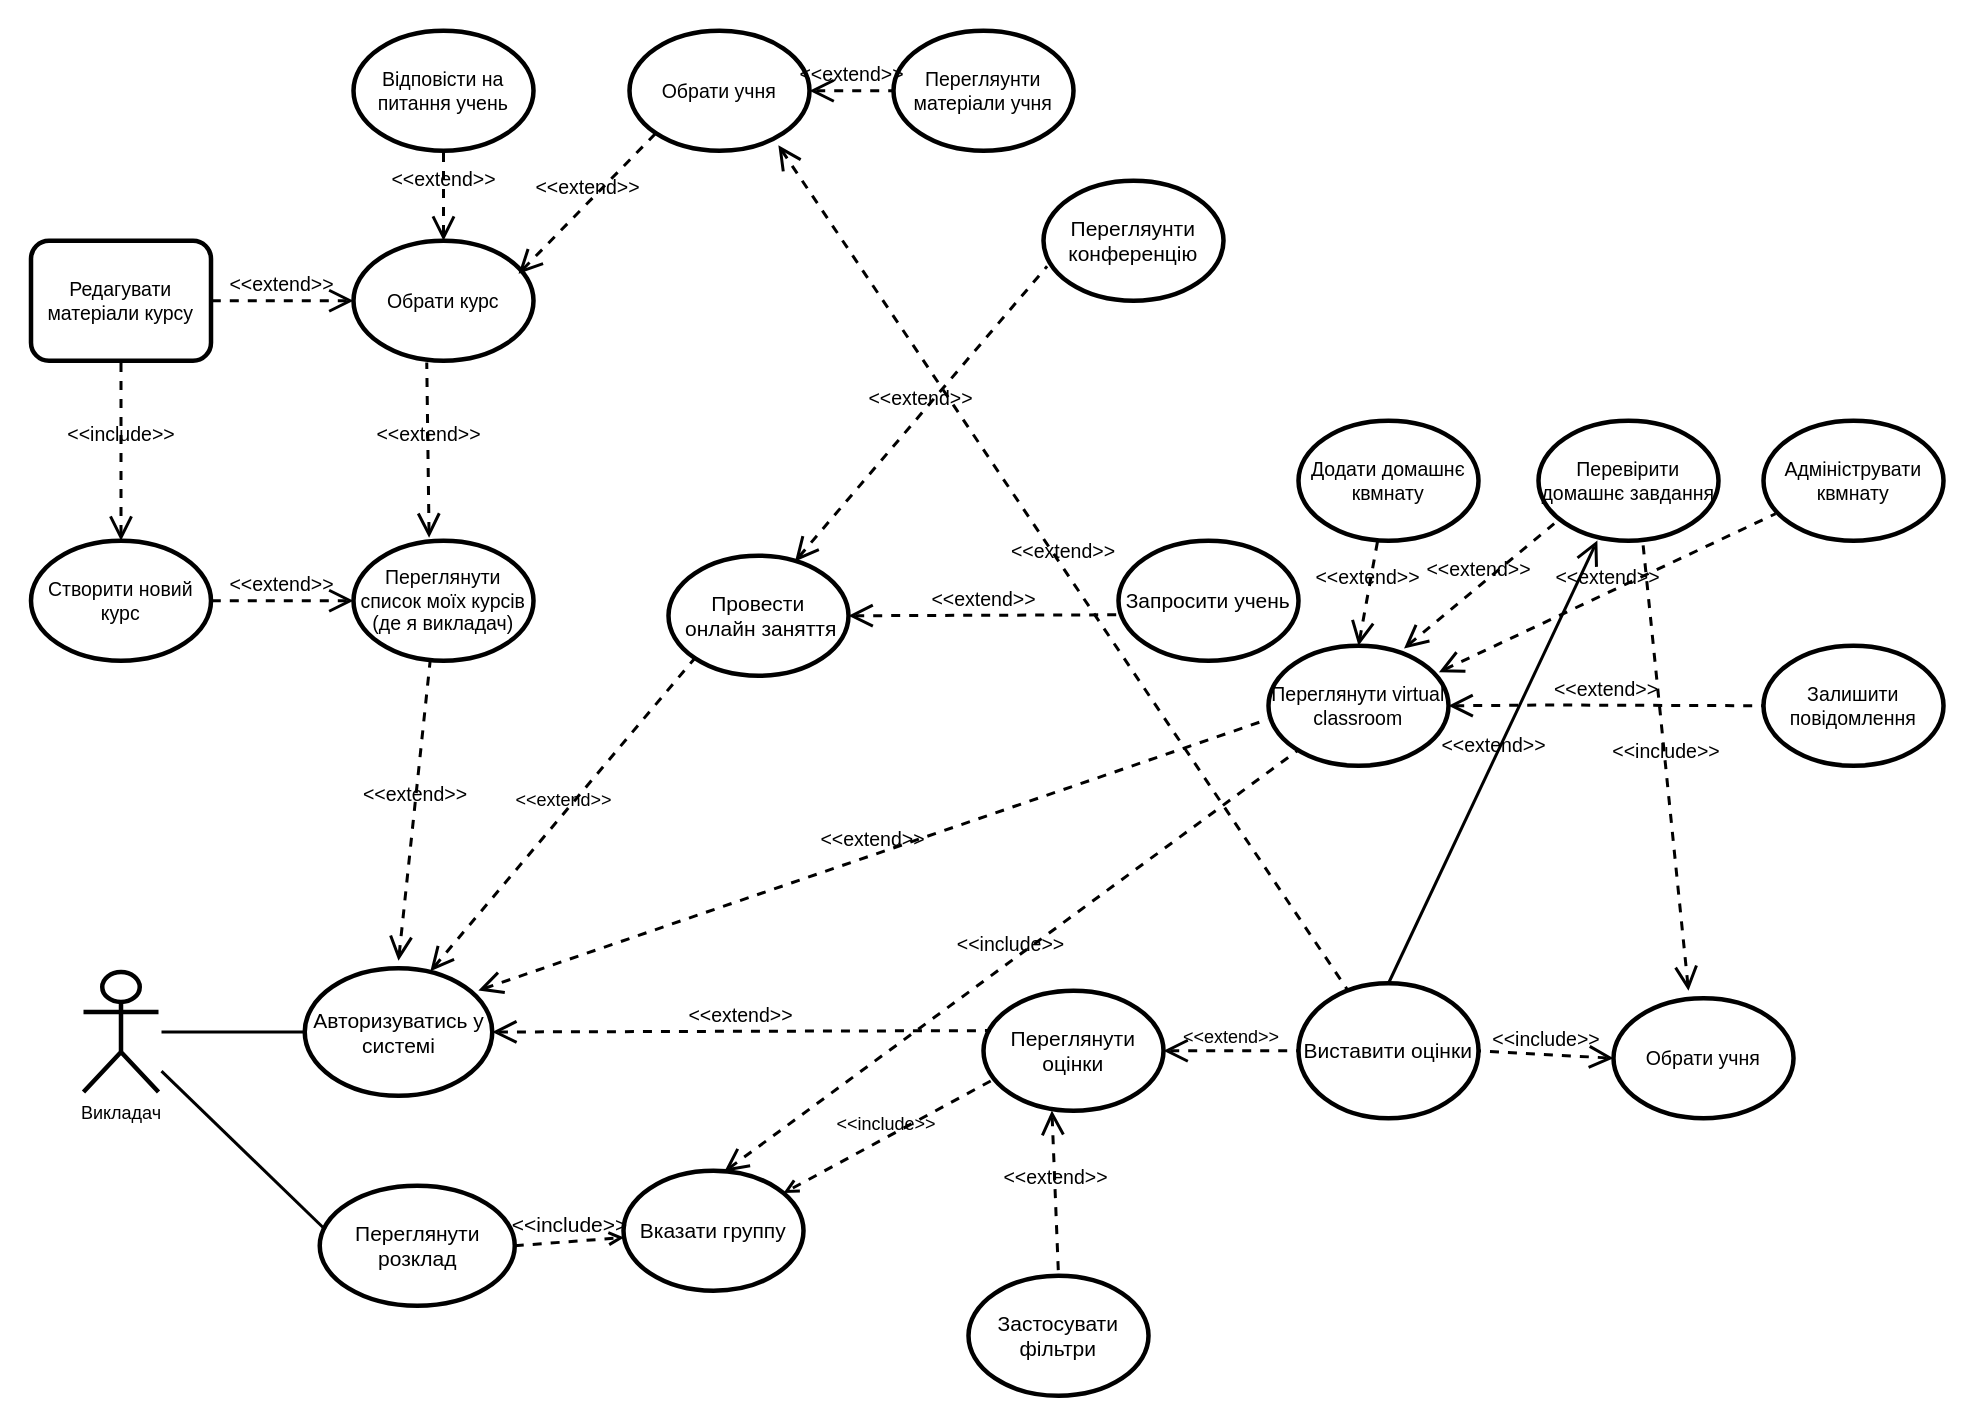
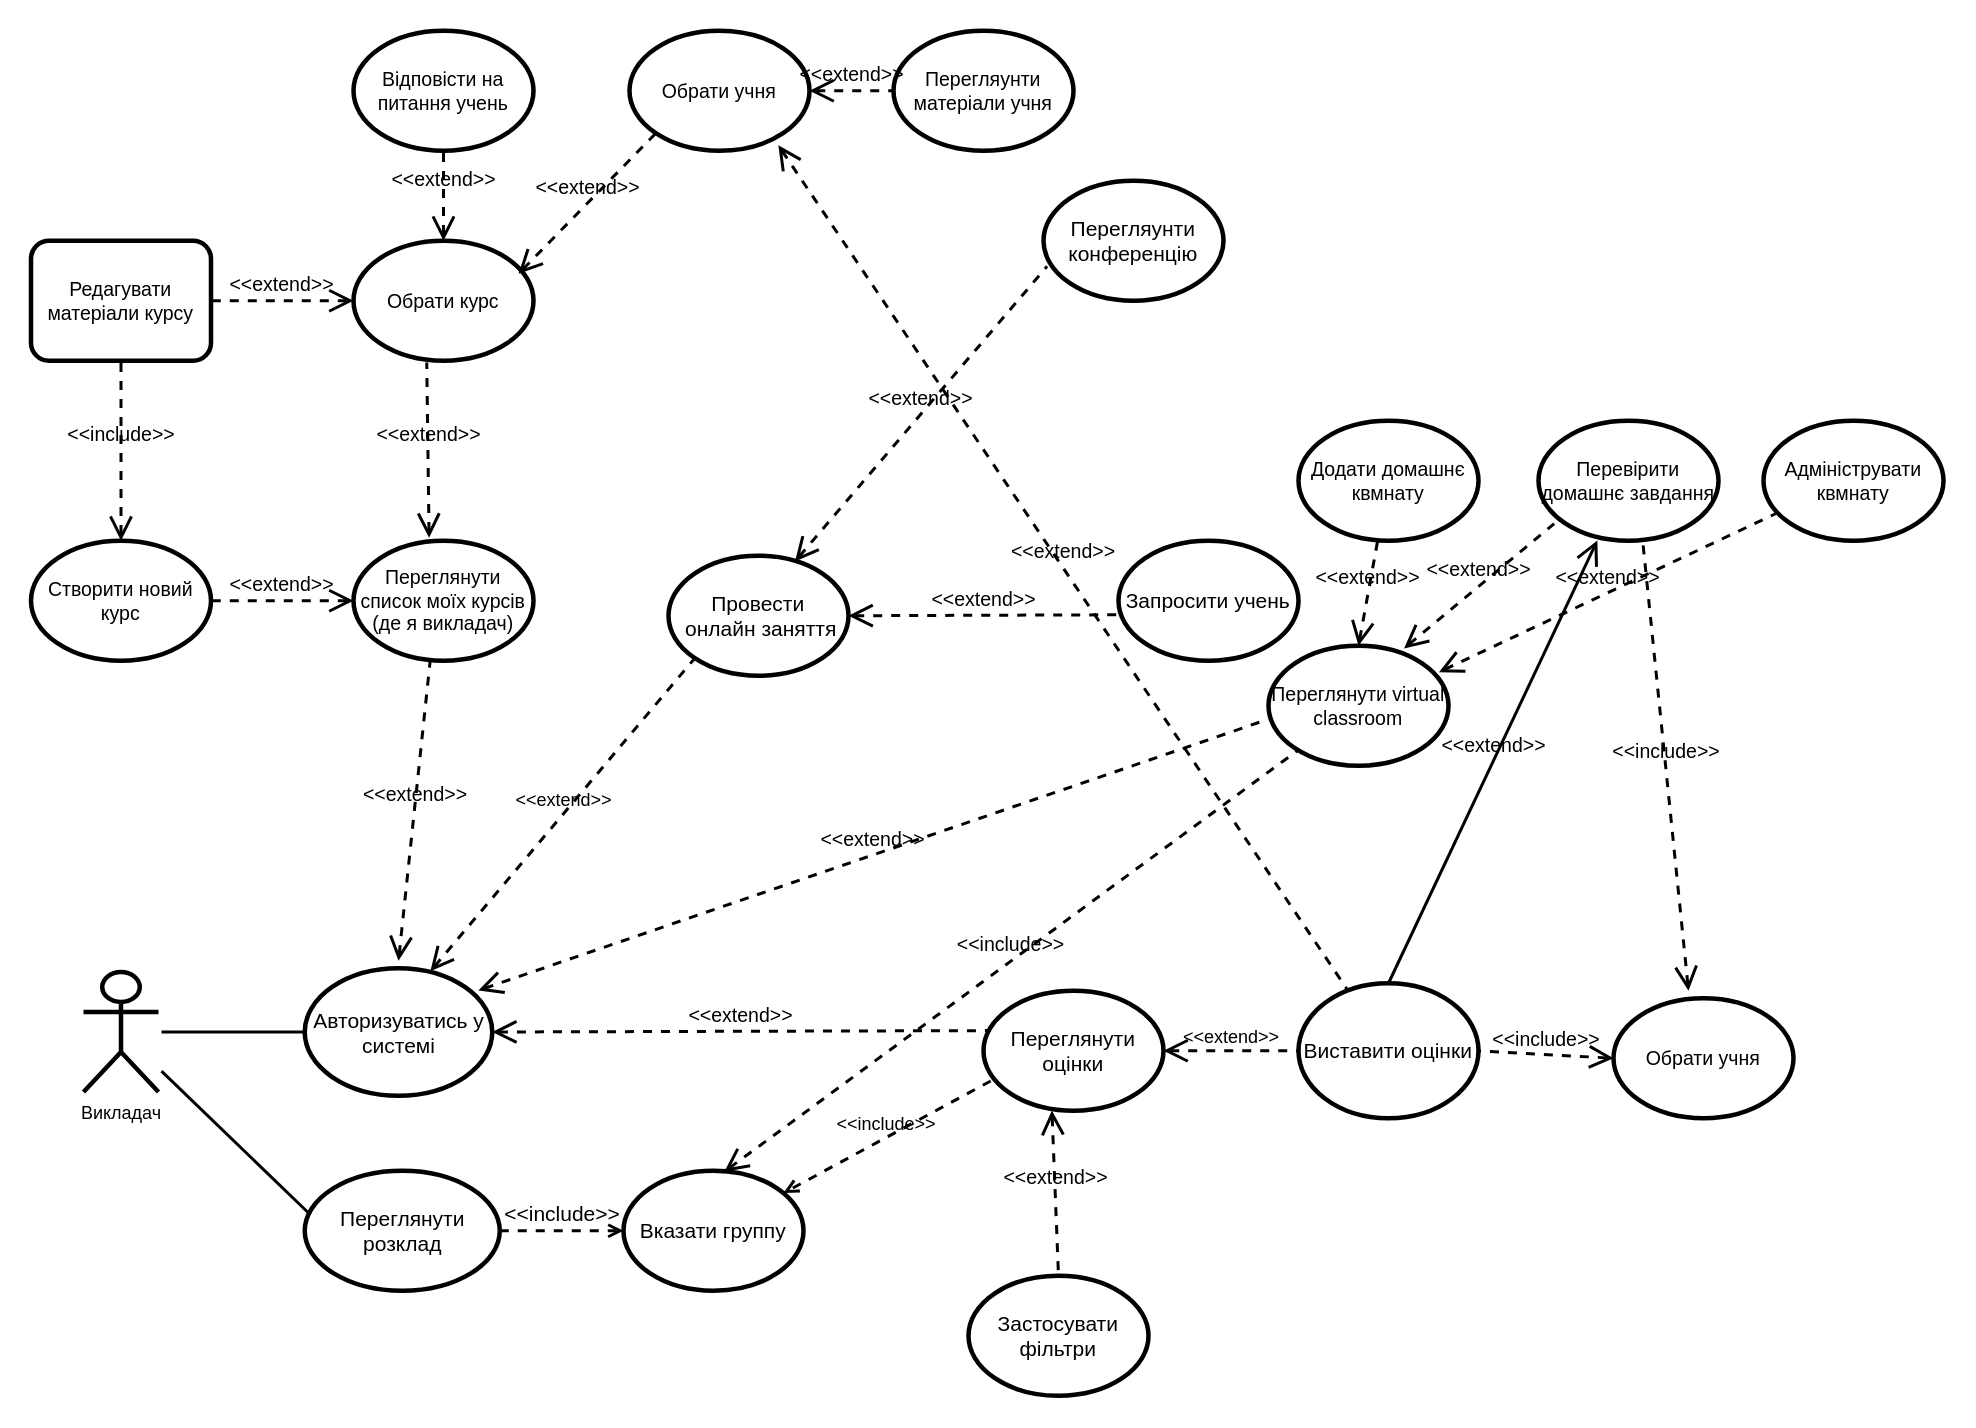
(1644, 705) -> none
(1853, 706) -> none
(417, 1246) -> (402, 1231)
